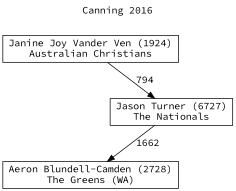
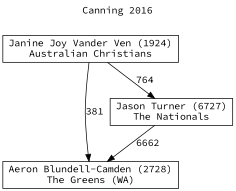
(145, 80) -> (145, 80)
none -> (85, 108)
(148, 143) -> (148, 143)
